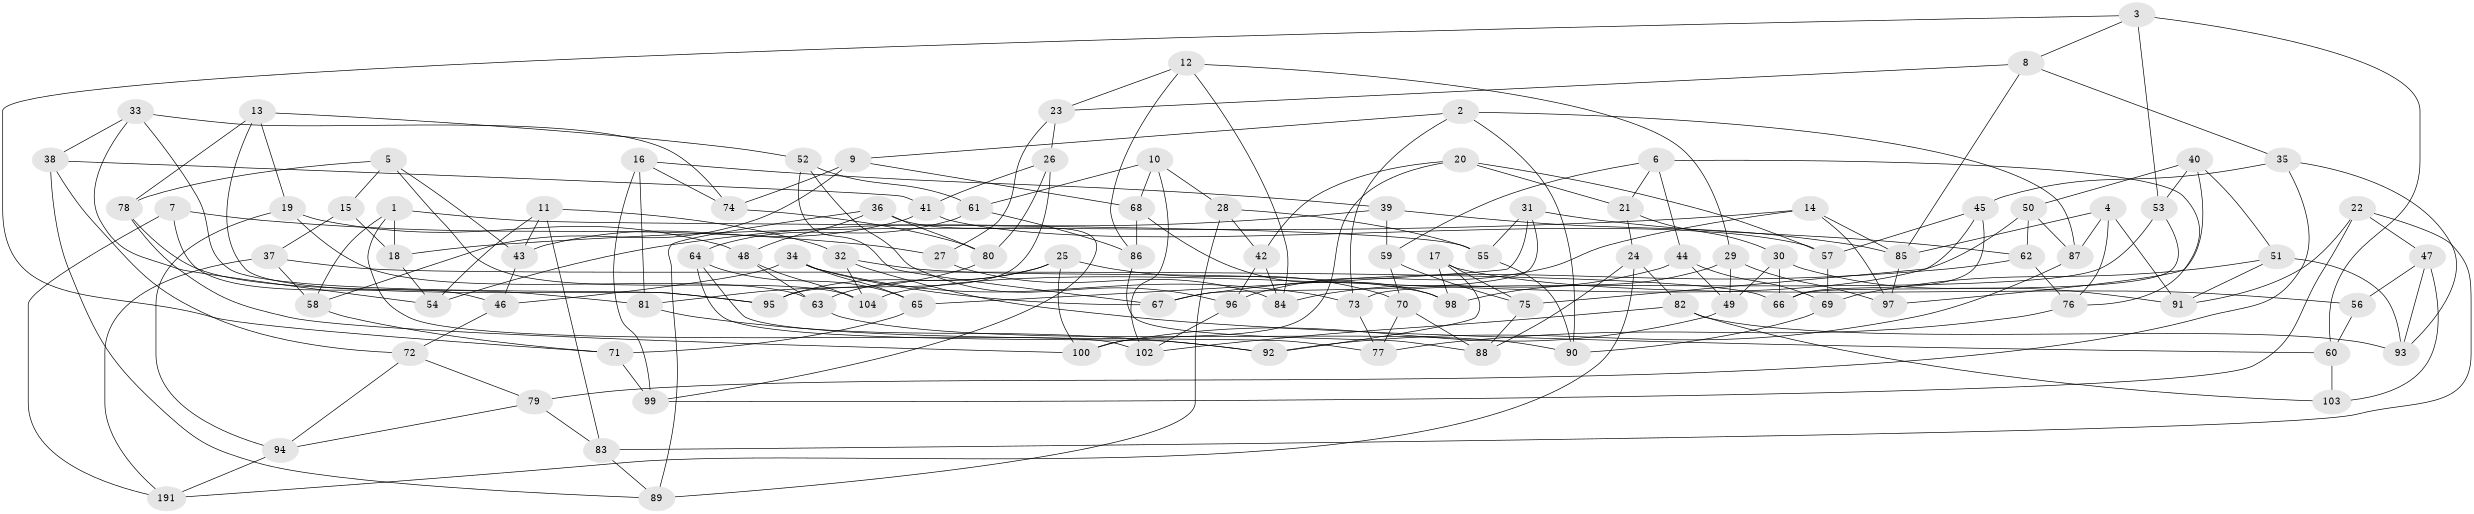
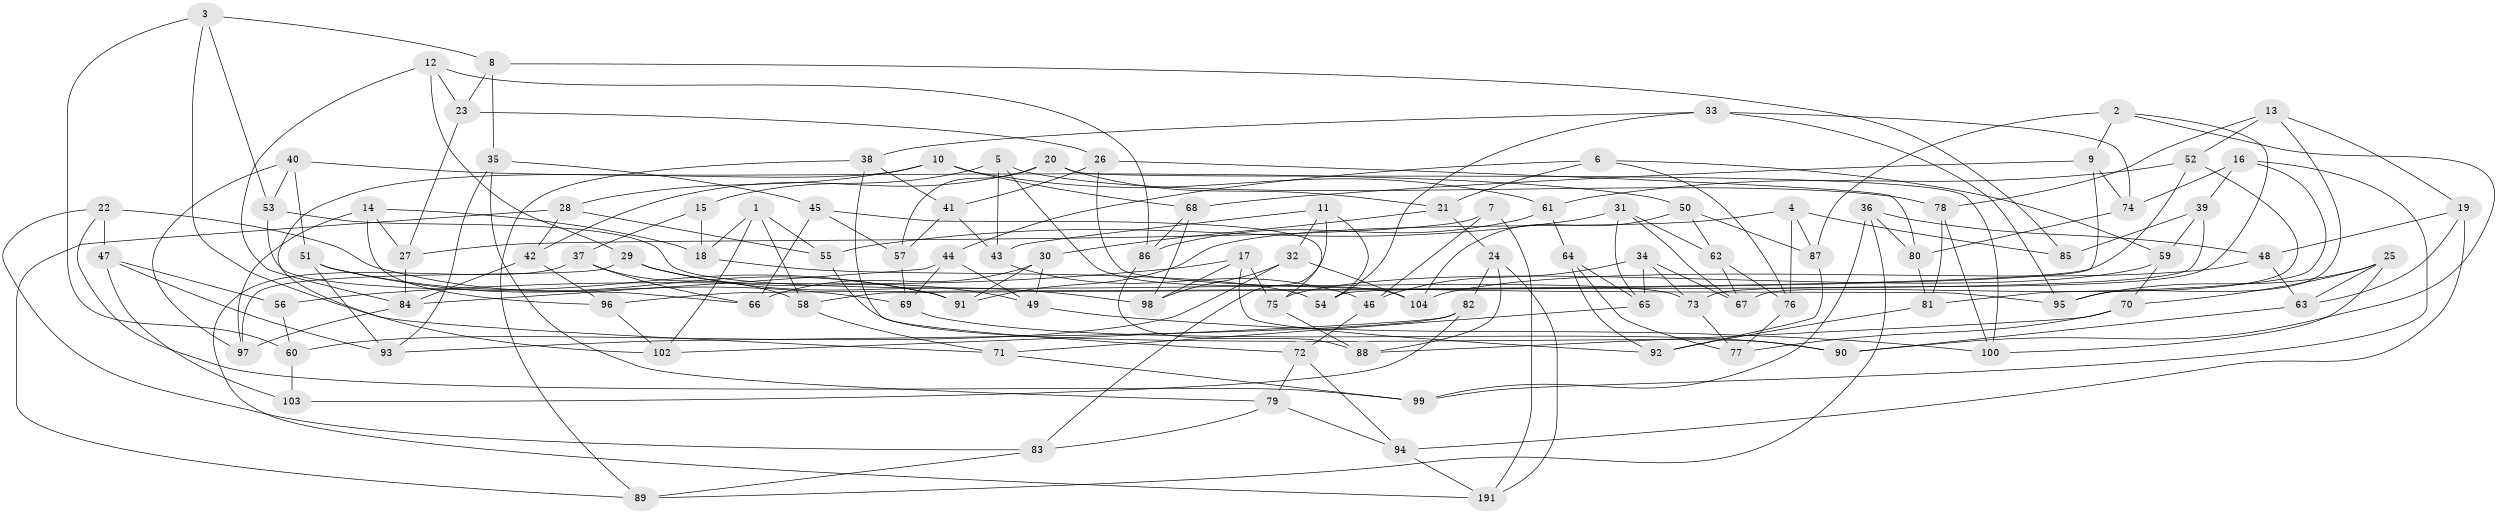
(1856, 233) -> (387, 233)
(1895, 280) -> (322, 325)
